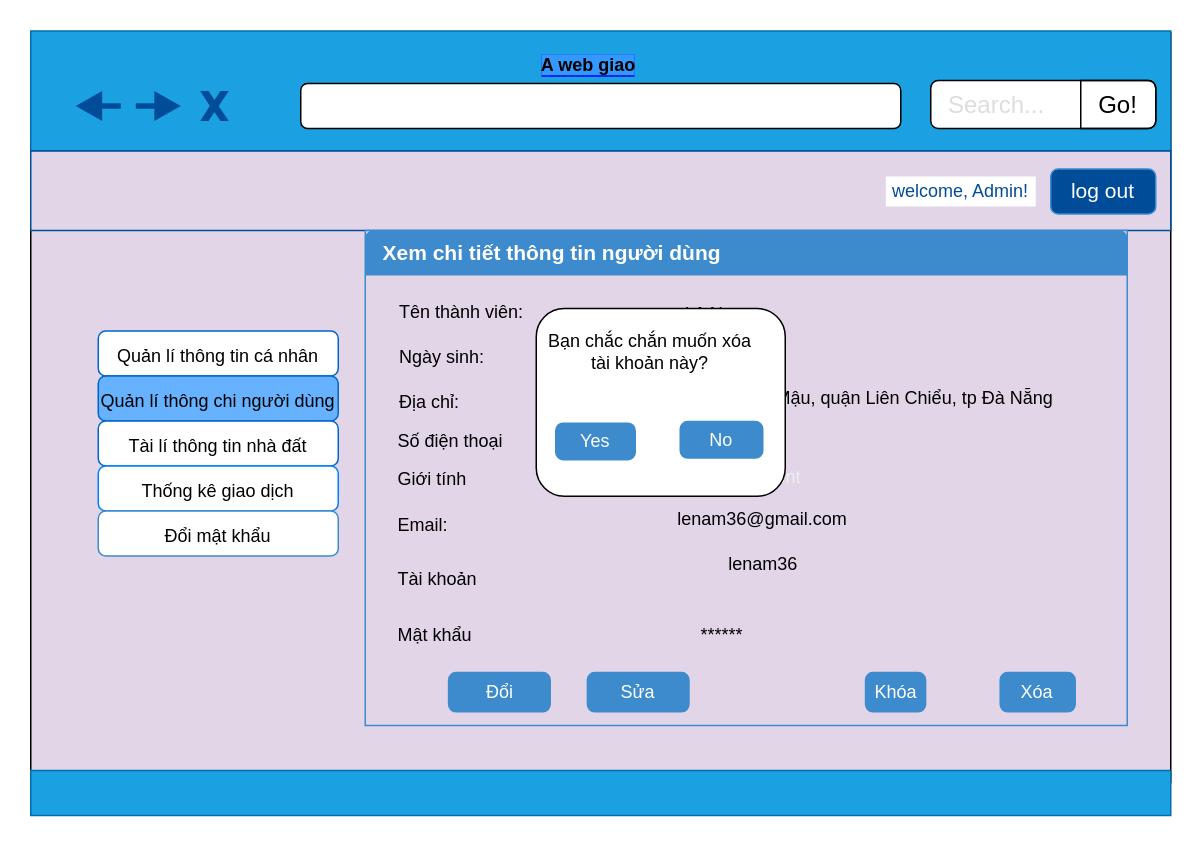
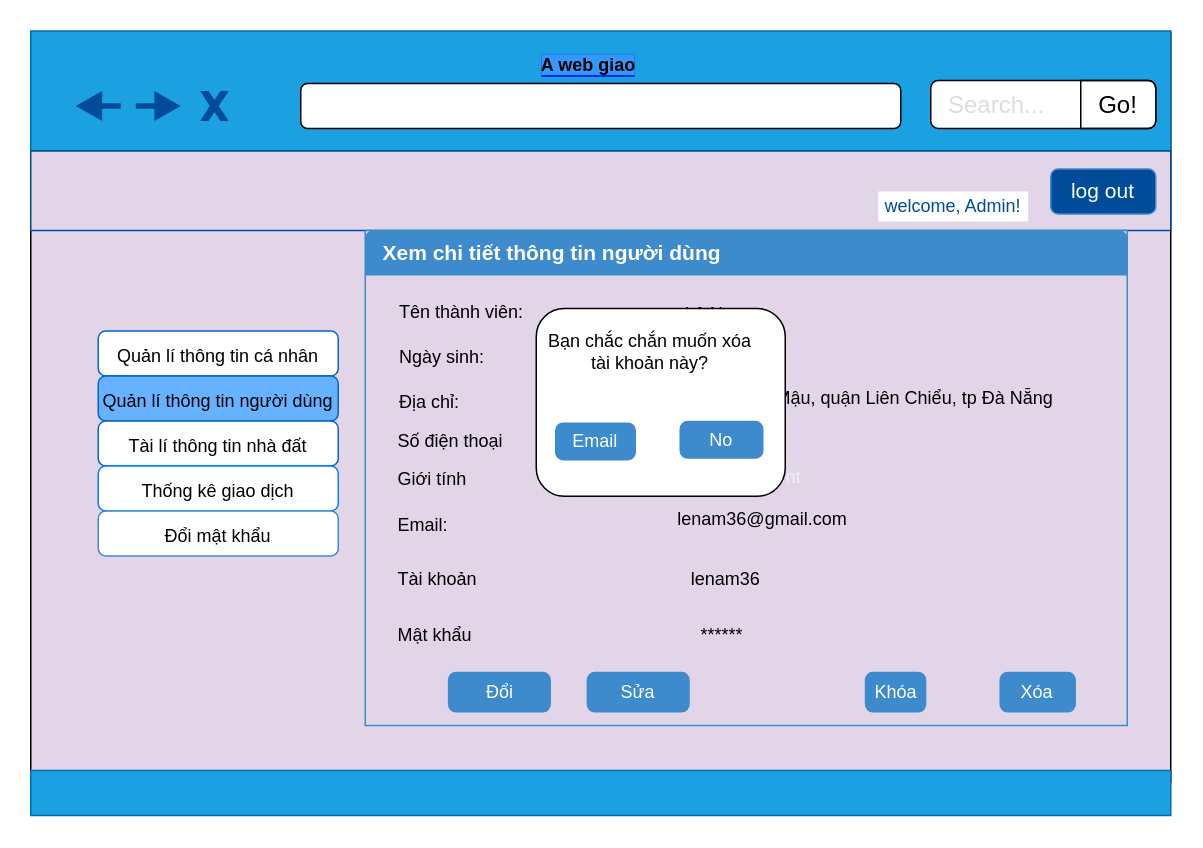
(961, 191) -> (953, 206)
(218, 398) -> (218, 398)
(596, 442) -> (596, 442)
(764, 565) -> (726, 580)
